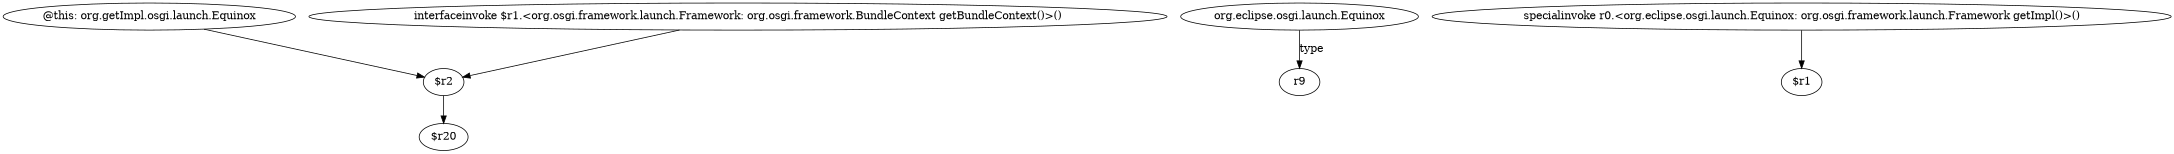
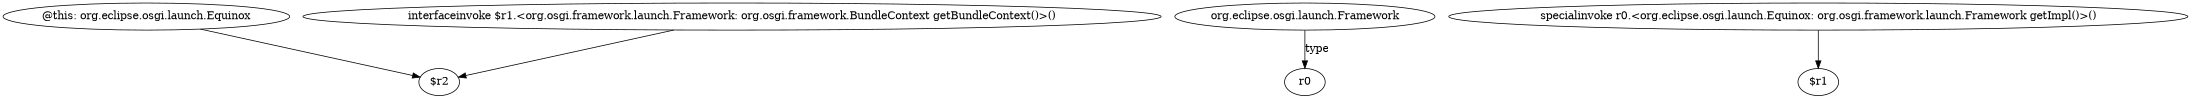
(149, 17) -> (146, 17)
(1300, 17) -> (1305, 17)
(1300, 82) -> (1305, 82)
(444, 137) -> none
